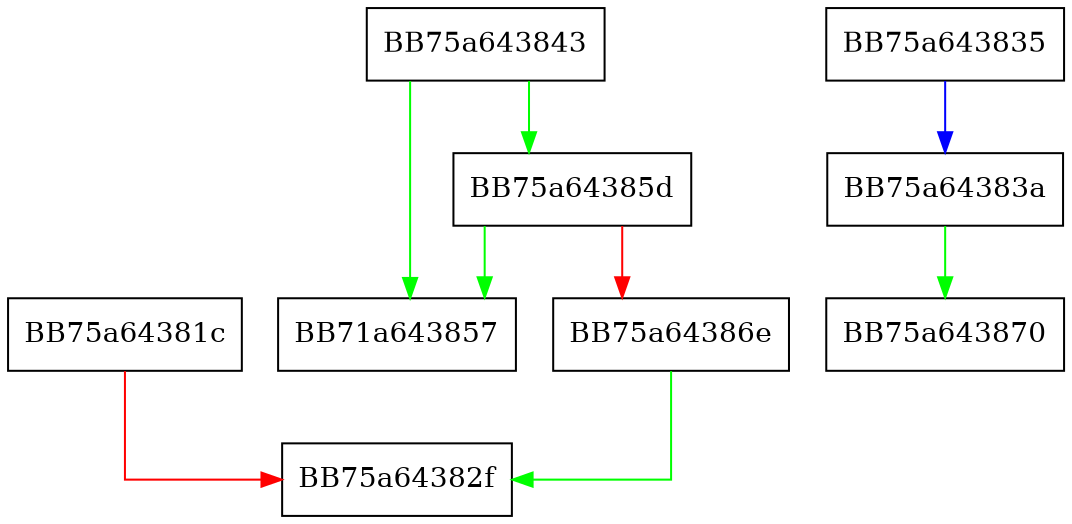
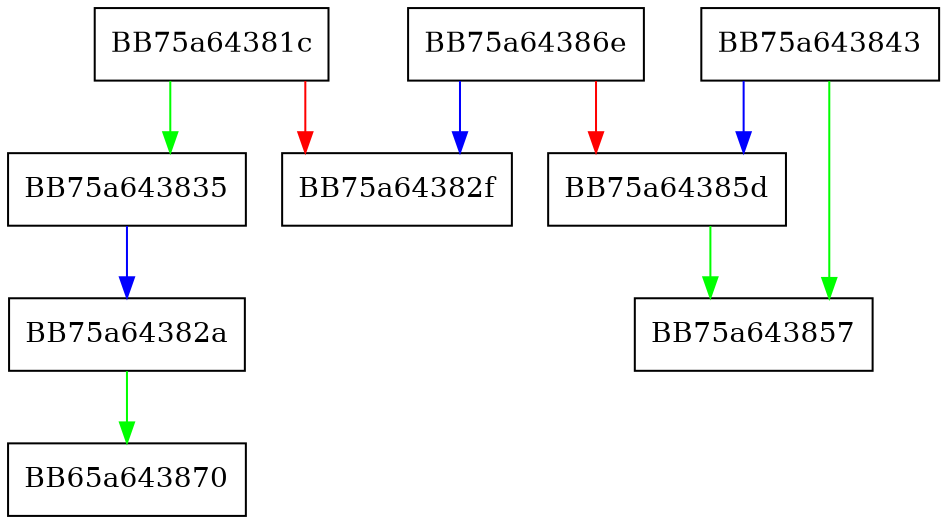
none -> (170, 107)
(529, 107) -> (744, 107)
(945, 189) -> (127, 335)
(622, 252) -> (596, 107)
(397, 335) -> (754, 335)
(945, 335) -> (127, 480)
(656, 480) -> (460, 107)
